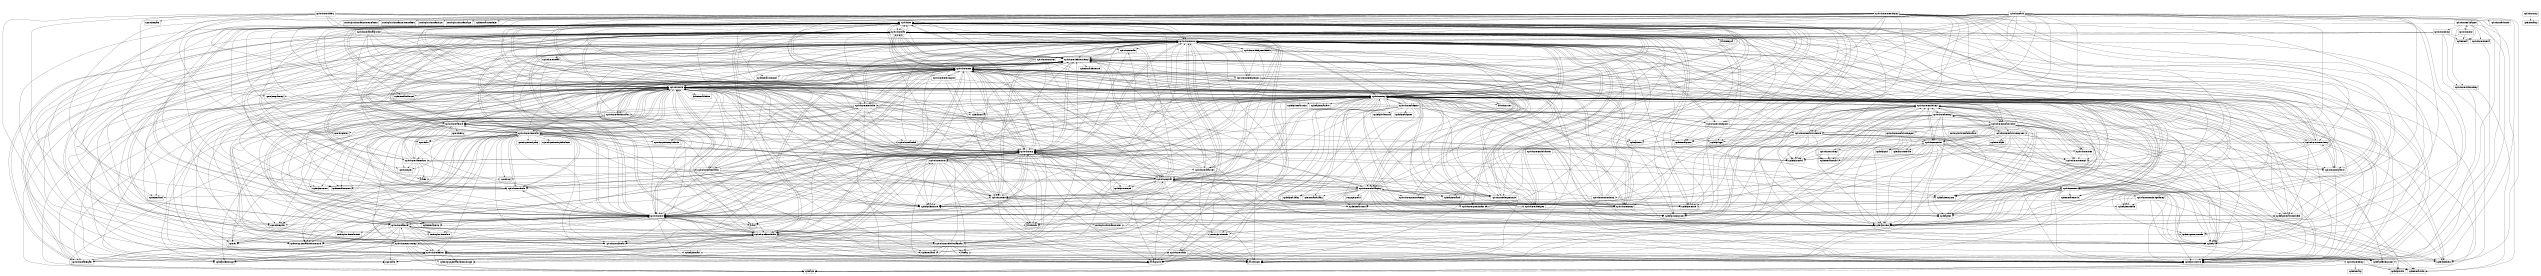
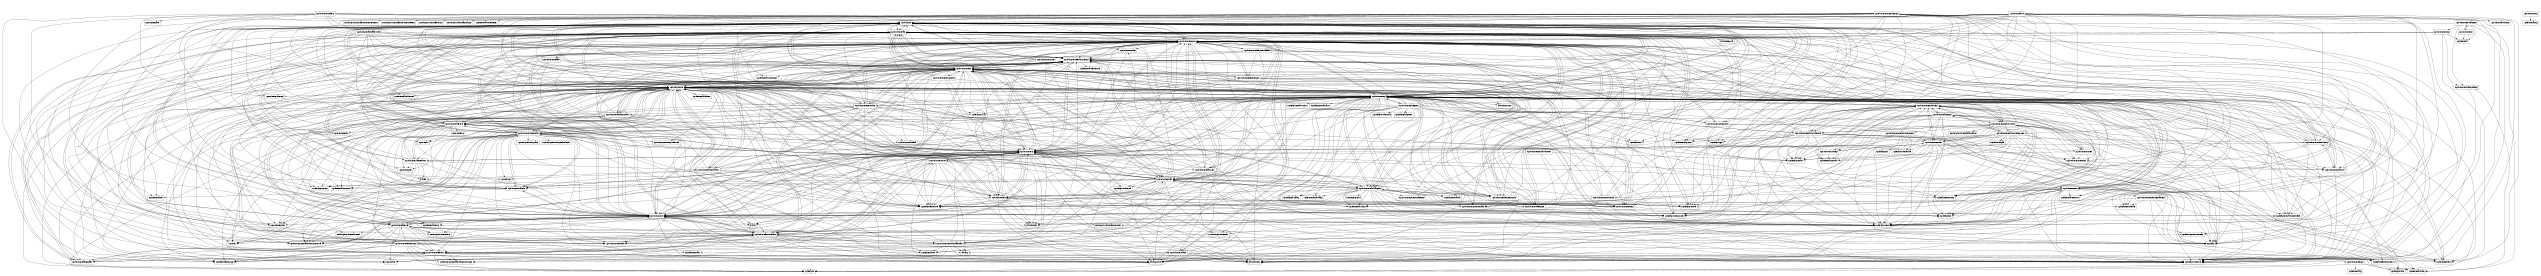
(2481, 41) -> none
(702, 97) -> (702, 97)
(1907, 146) -> (1882, 147)
none -> (1618, 241)
(406, 244) -> (406, 244)
(965, 253) -> (965, 253)
